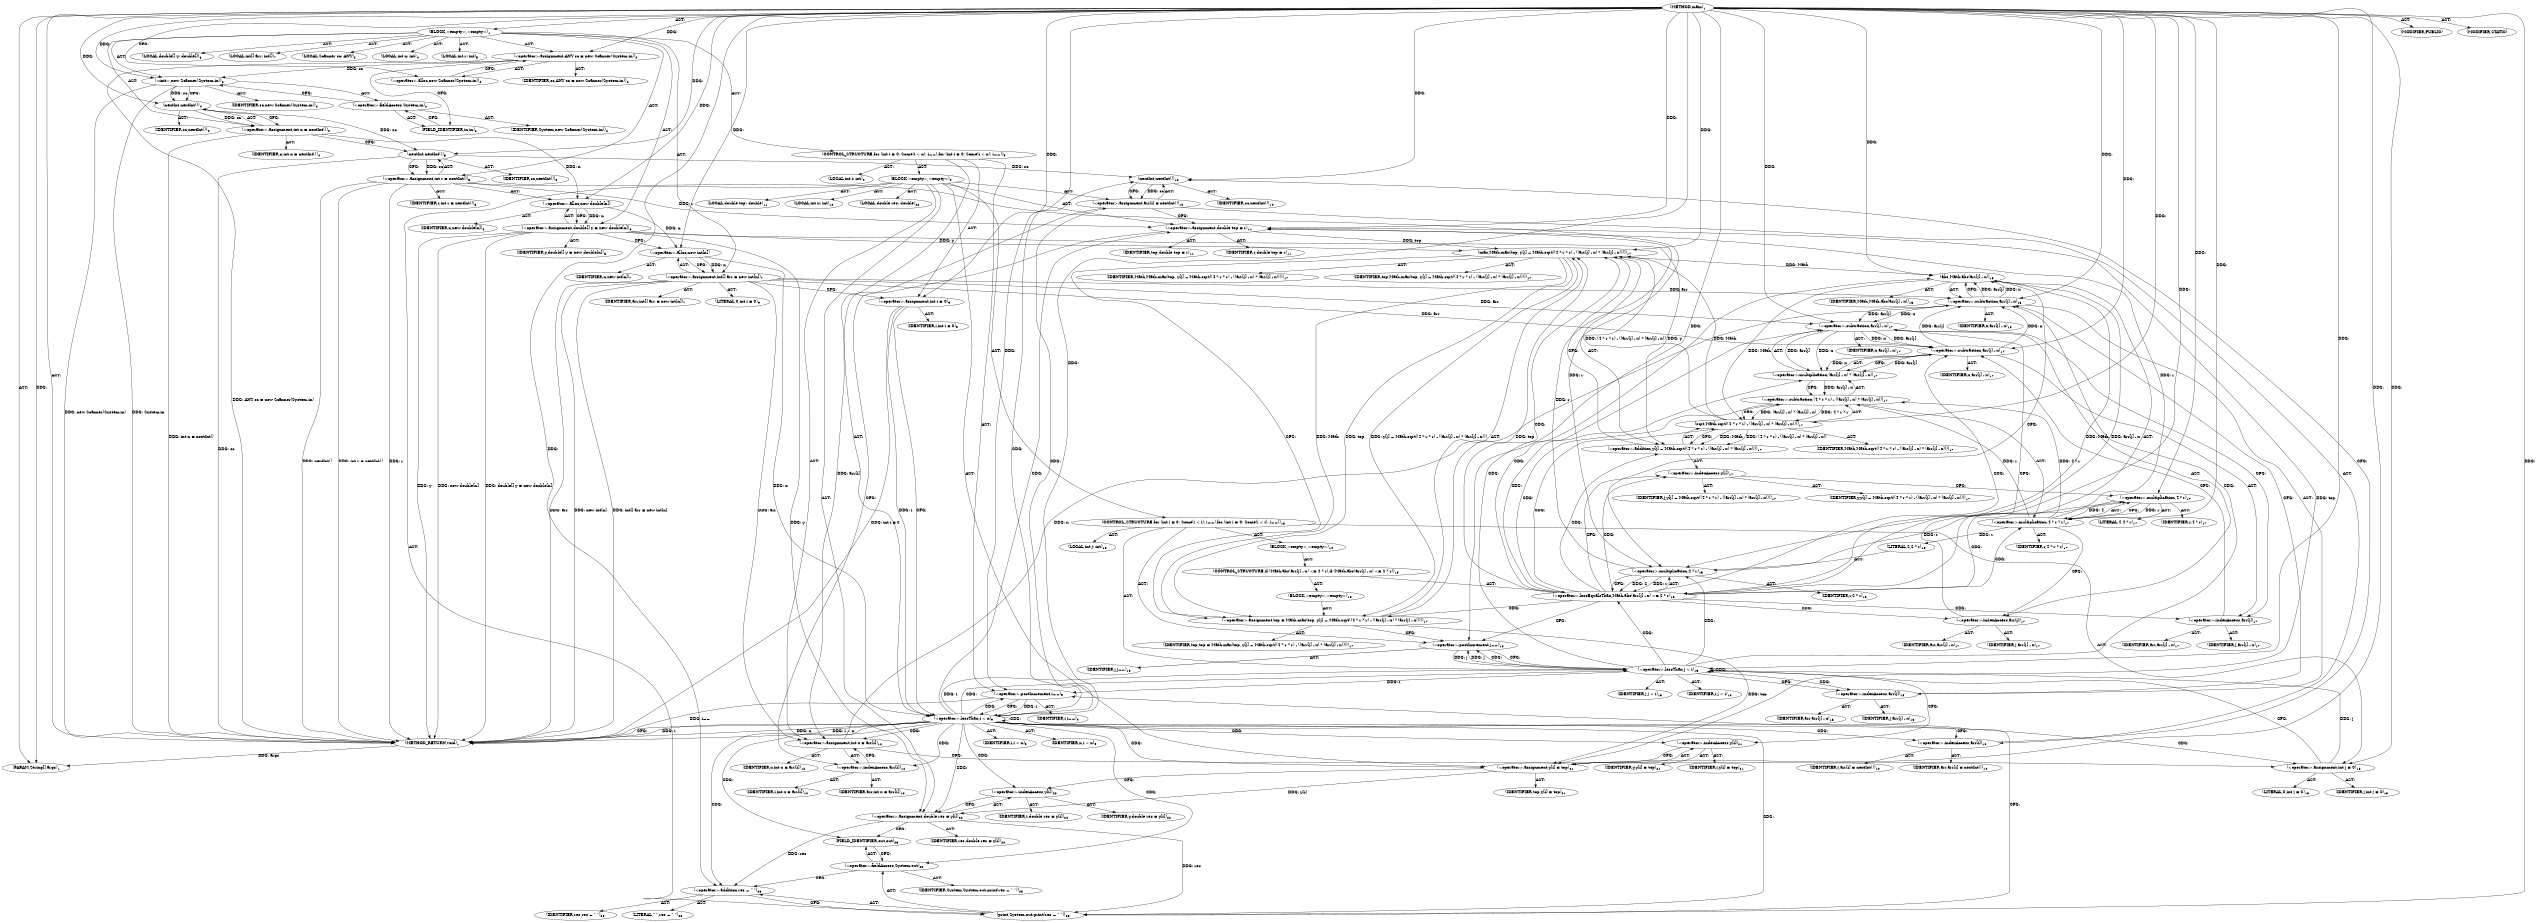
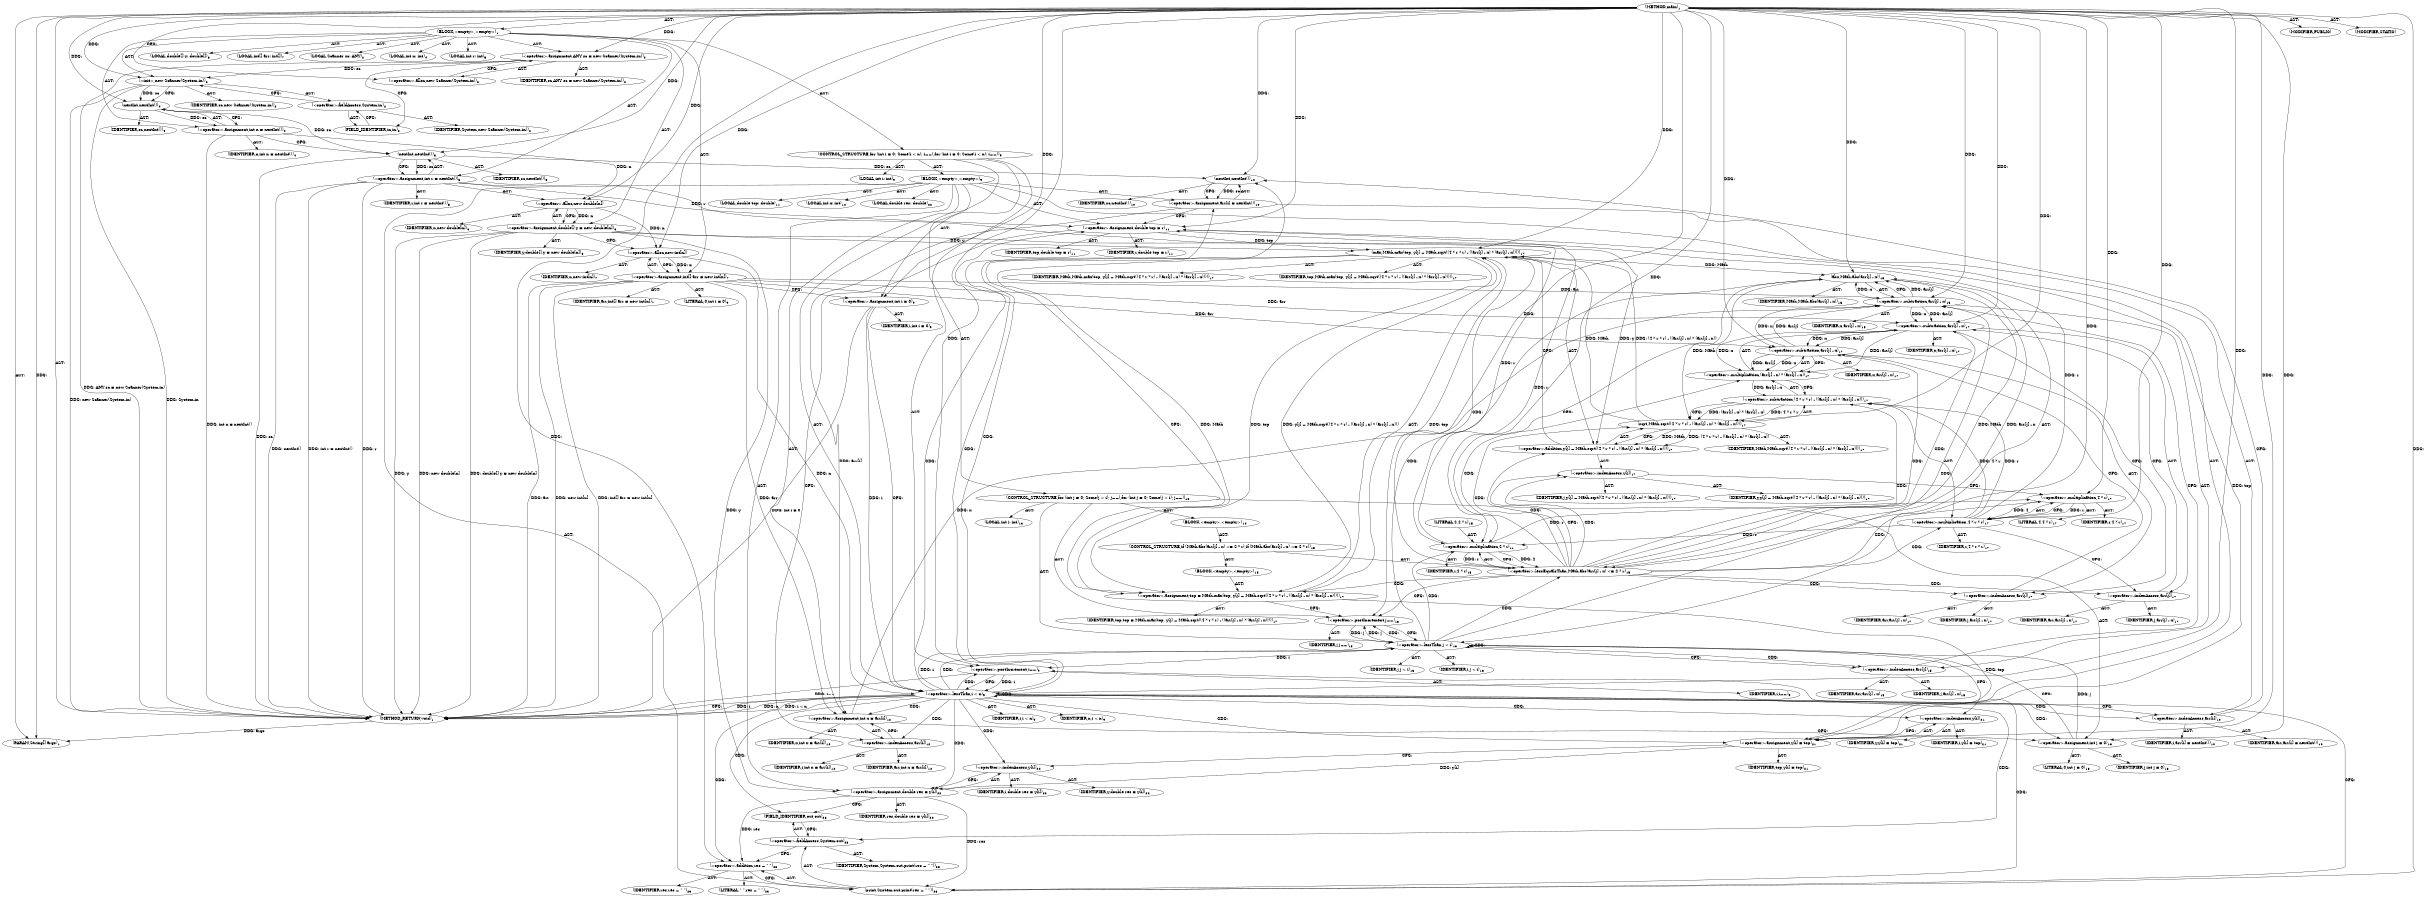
(1970, 535) -> (1715, 535)
(1701, 571) -> (1512, 547)
